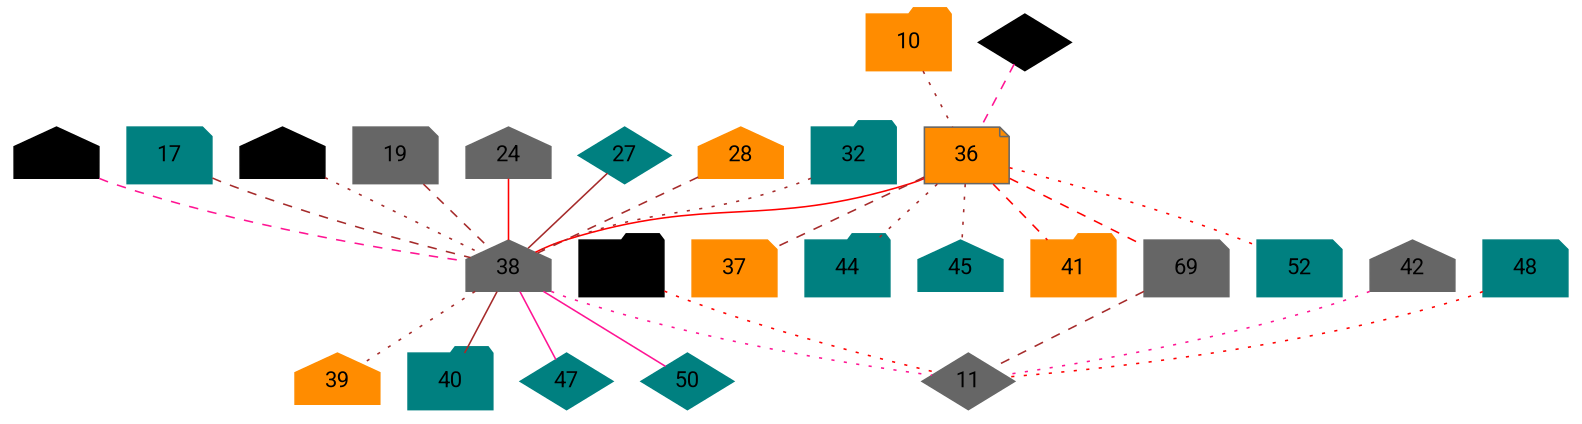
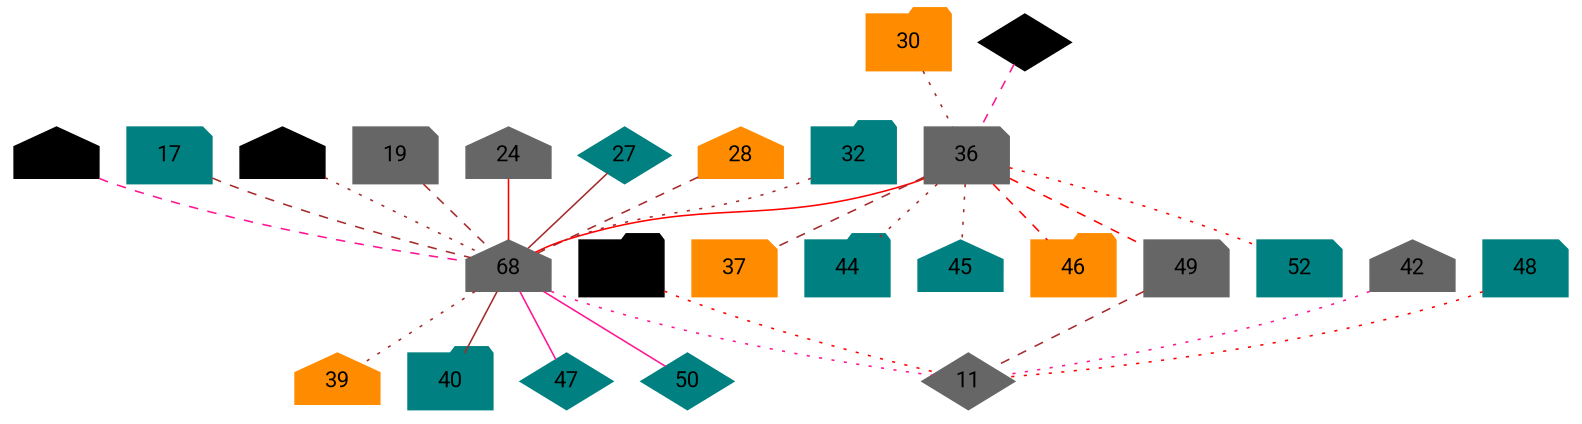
(909, 42) -> (909, 42)
(967, 155) -> (967, 155)
(508, 268) -> (508, 268)
(1074, 268) -> (1074, 268)
(1186, 268) -> (1186, 268)
